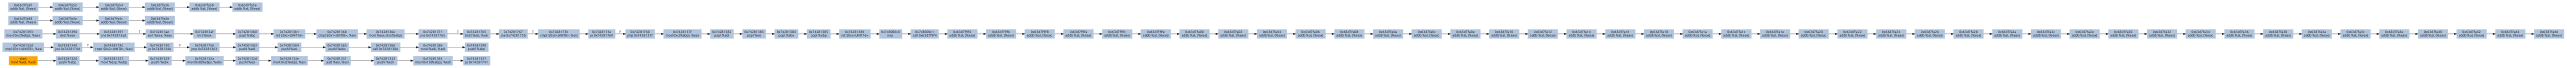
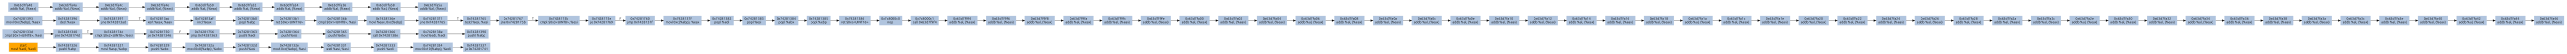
none -> (181, 7)
